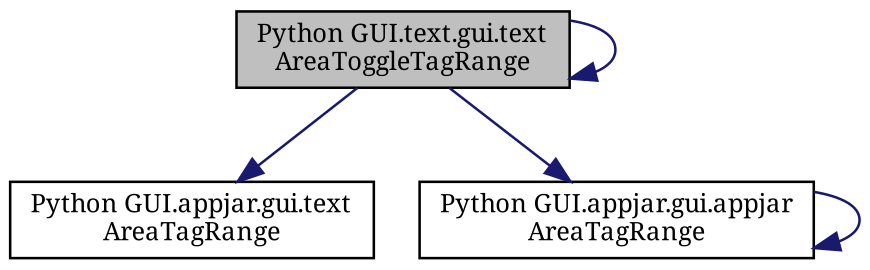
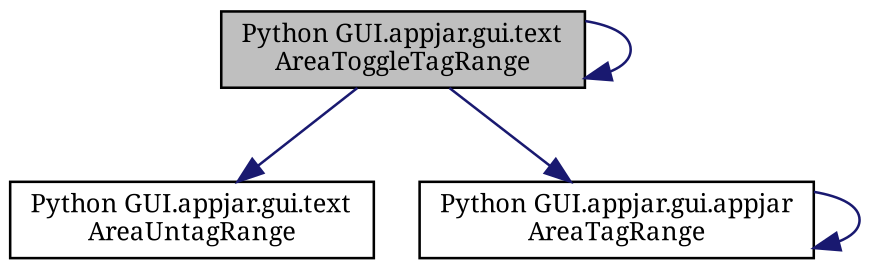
(403, 50) -> (403, 50)
(192, 220) -> (192, 220)
